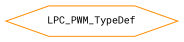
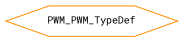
(92, 21) -> (92, 21)
